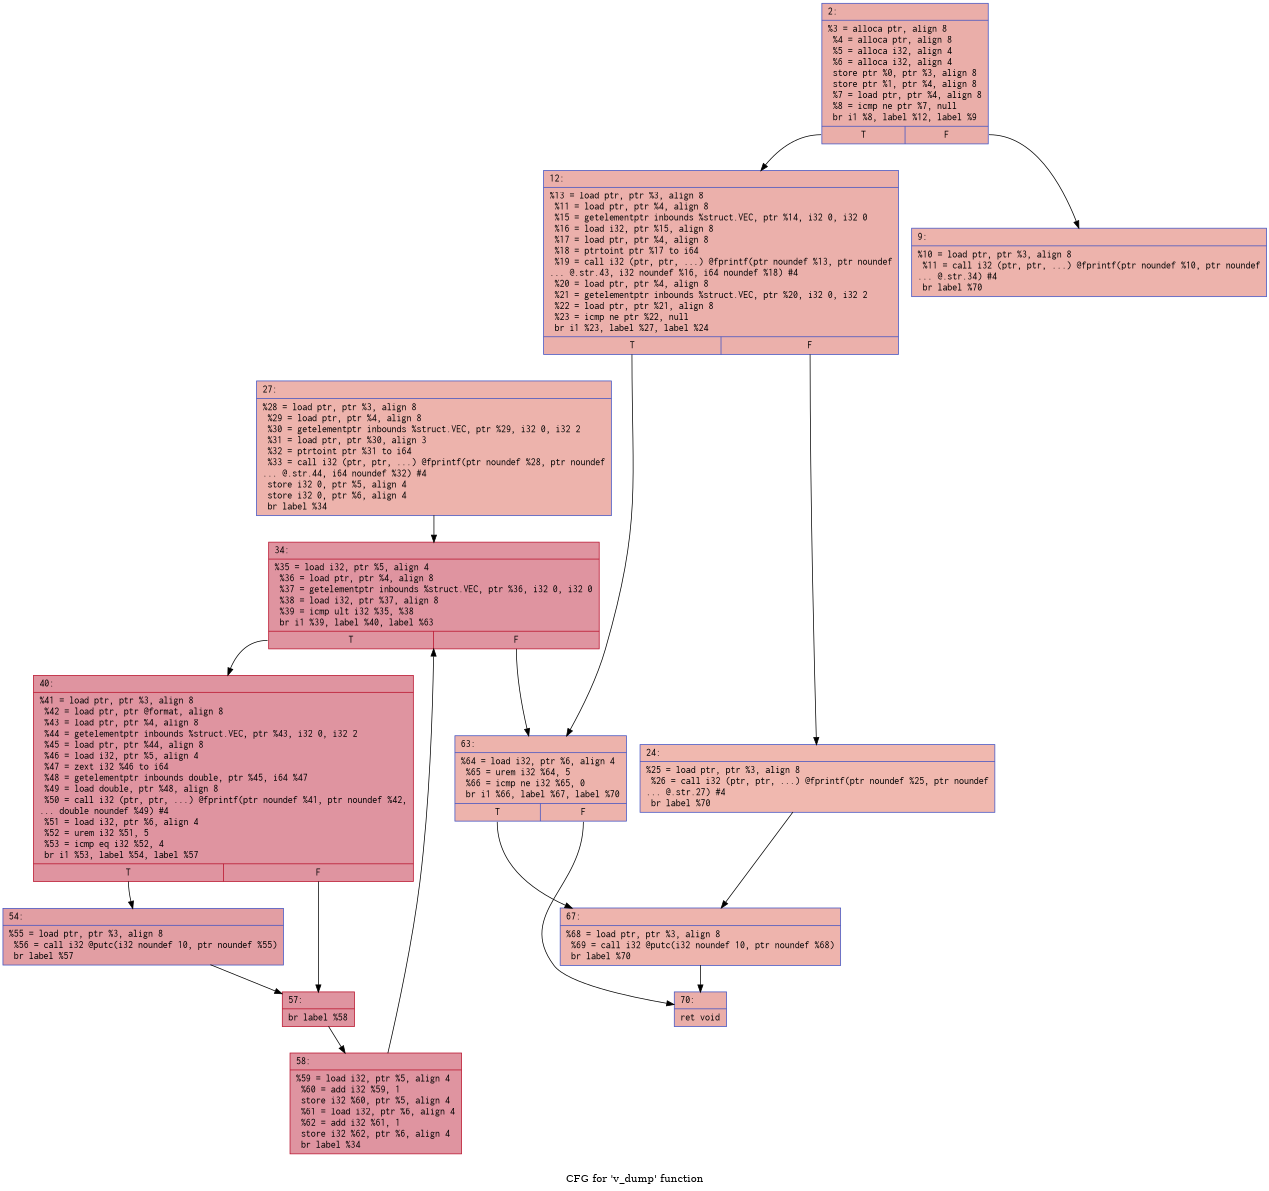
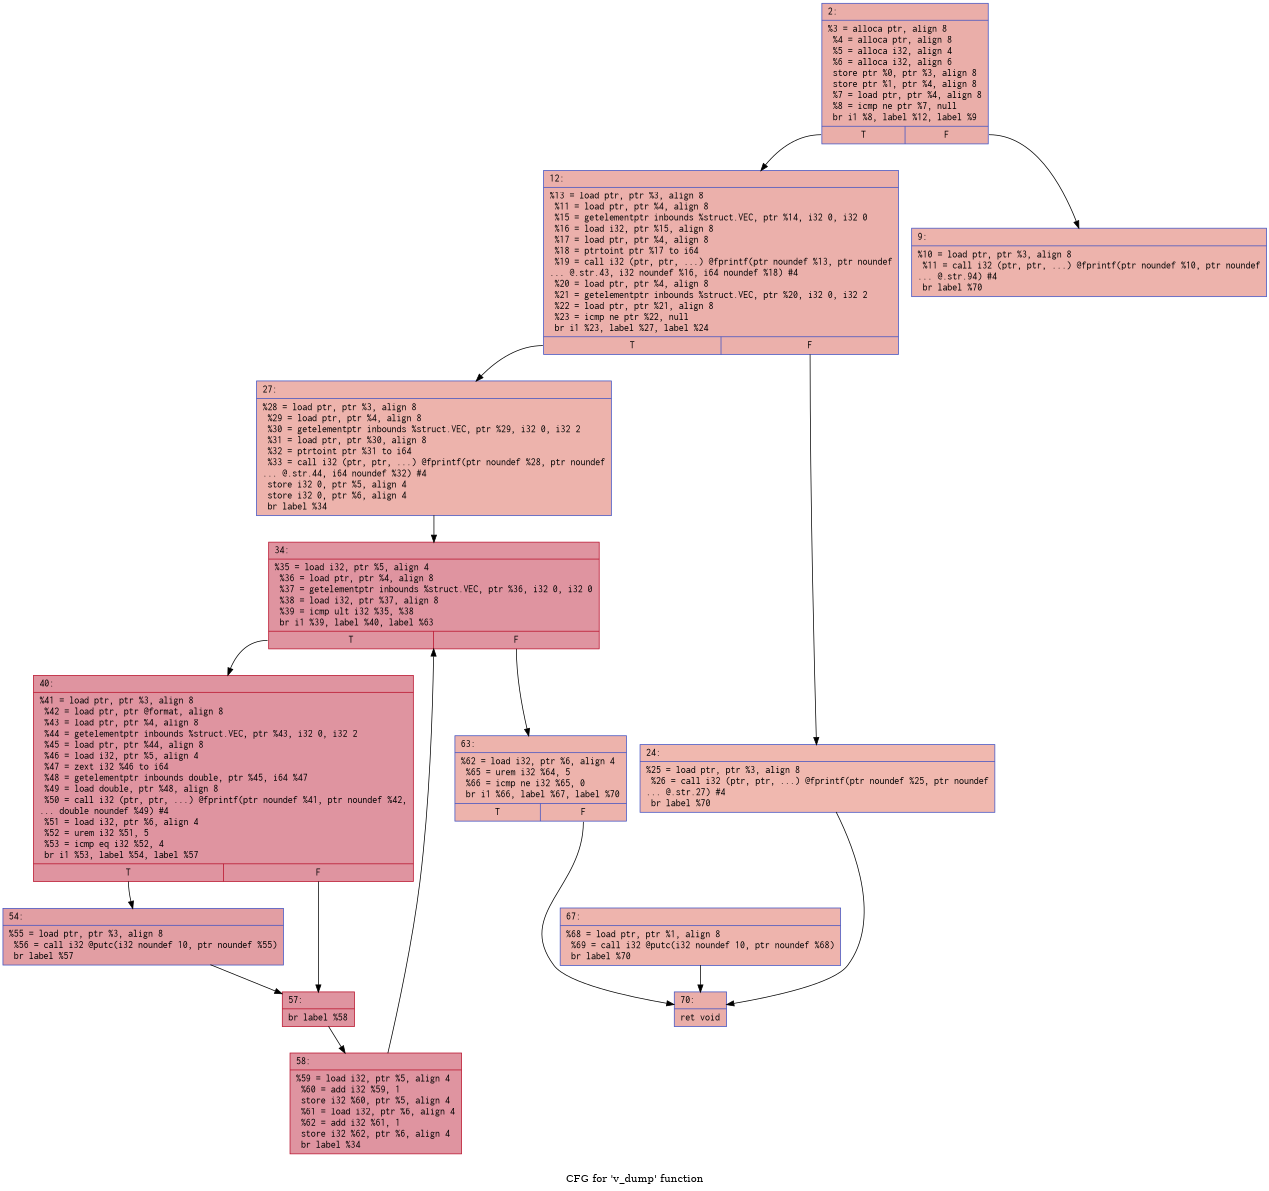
(890, 62) -> (890, 62)
(958, 276) -> (958, 276)
(344, 440) -> (344, 440)
(628, 547) -> (509, 355)
(538, 761) -> (538, 761)
(759, 857) -> (857, 948)
(518, 873) -> none
(643, 934) -> (643, 934)
